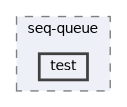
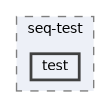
(63, 30) -> (55, 30)
